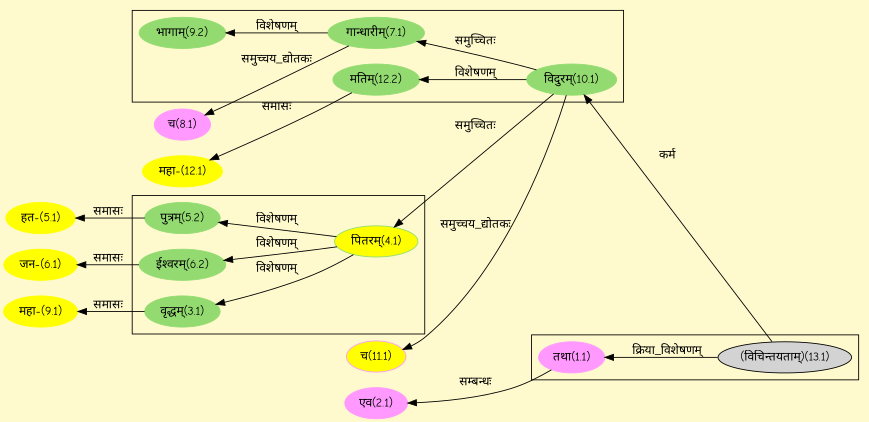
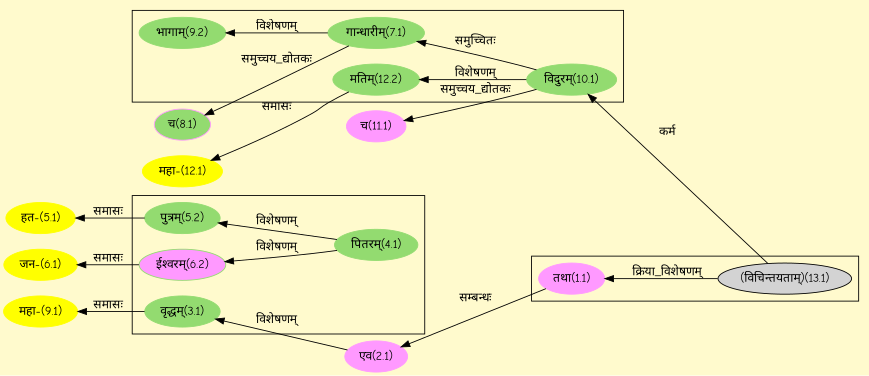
(182, 125) -> (182, 125)
(477, 158) -> none
(376, 241) -> (376, 245)
(182, 265) -> (182, 265)
(291, 283) -> (304, 340)
(376, 356) -> (376, 126)
